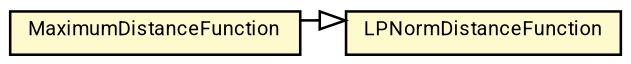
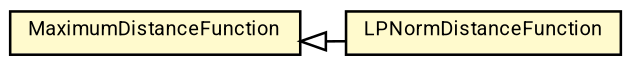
(310, 20) -> (336, 41)
